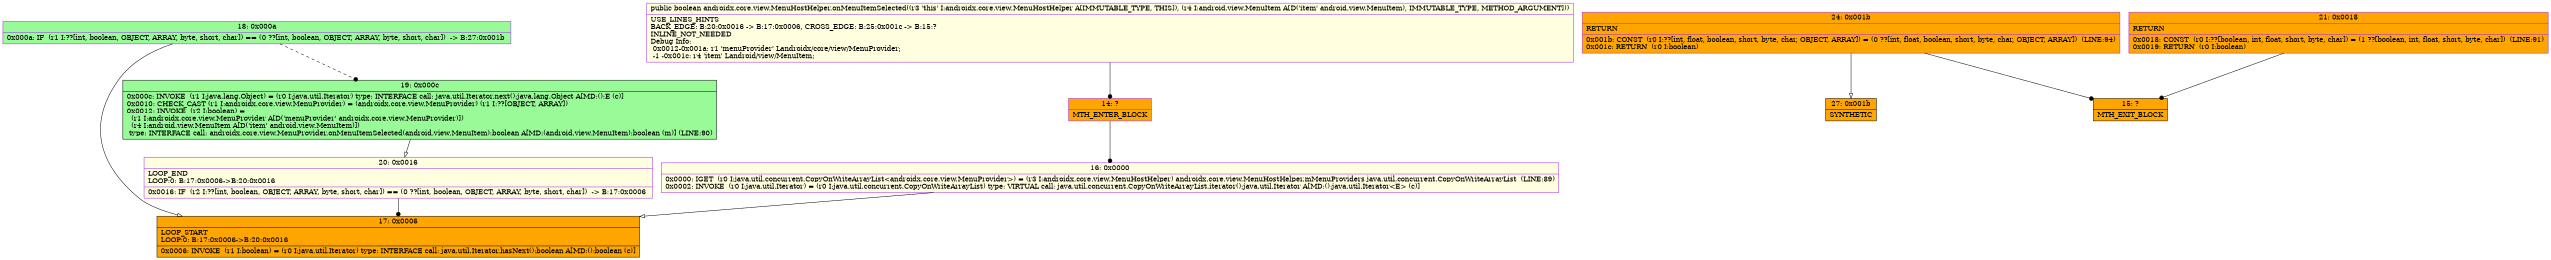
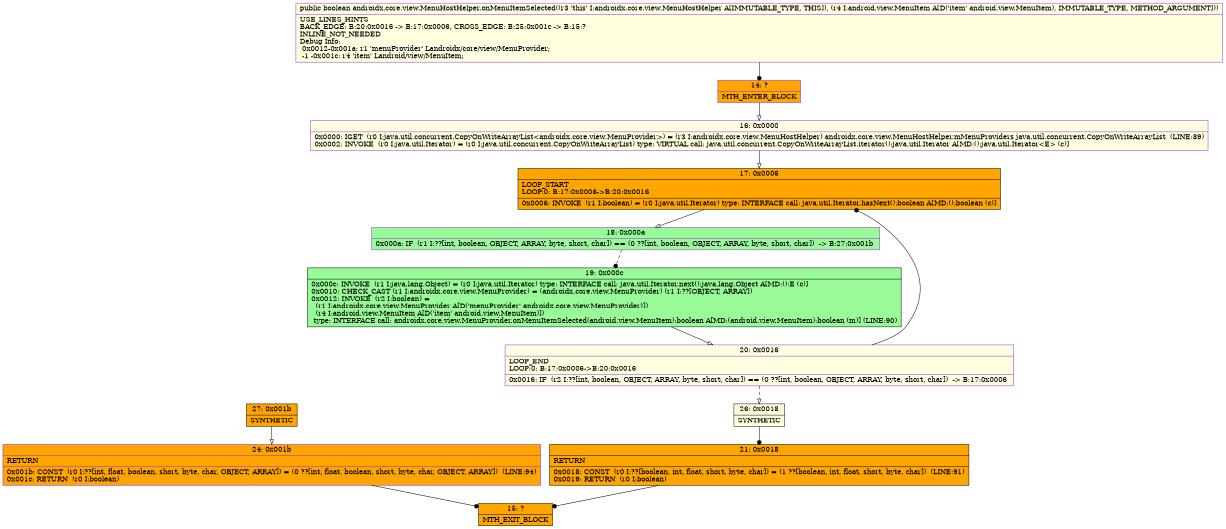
(2339, 33) -> (759, 465)
(1851, 73) -> (272, 433)
(101, 132) -> (682, 218)
(1110, 140) -> (759, 109)
none -> (759, 415)
